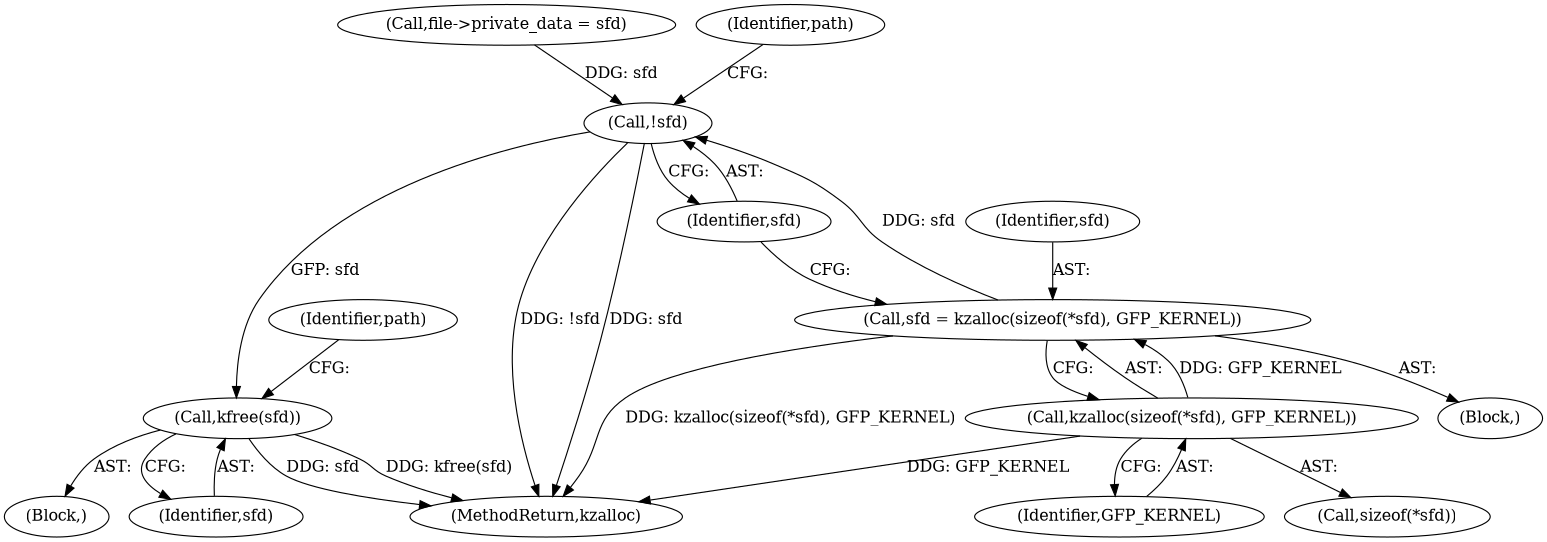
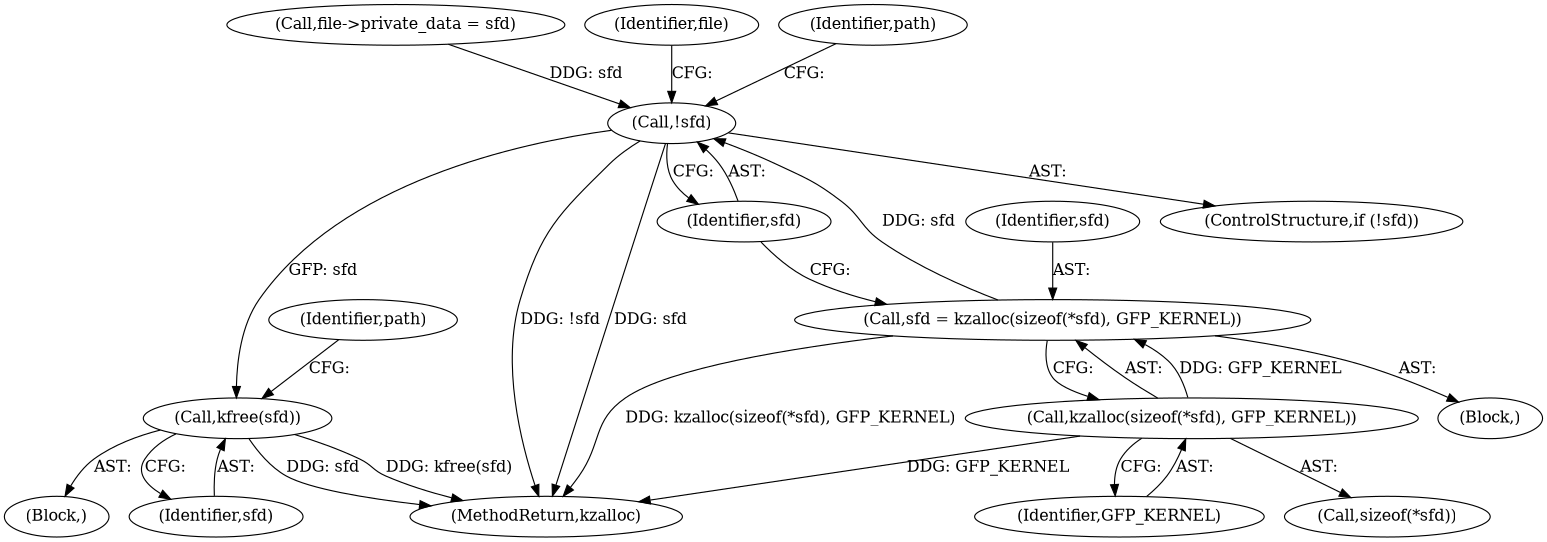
none -> (672, 25)
none -> (1312, 222)
